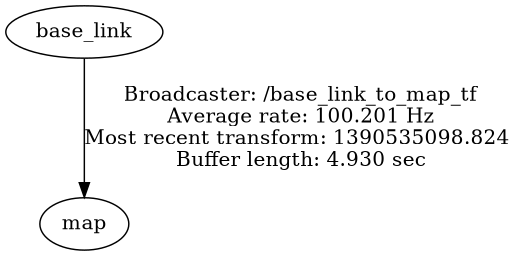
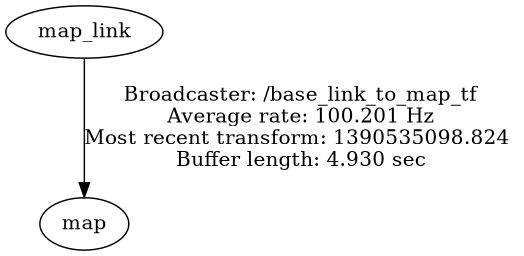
(84, 32) -> (84, 32)
